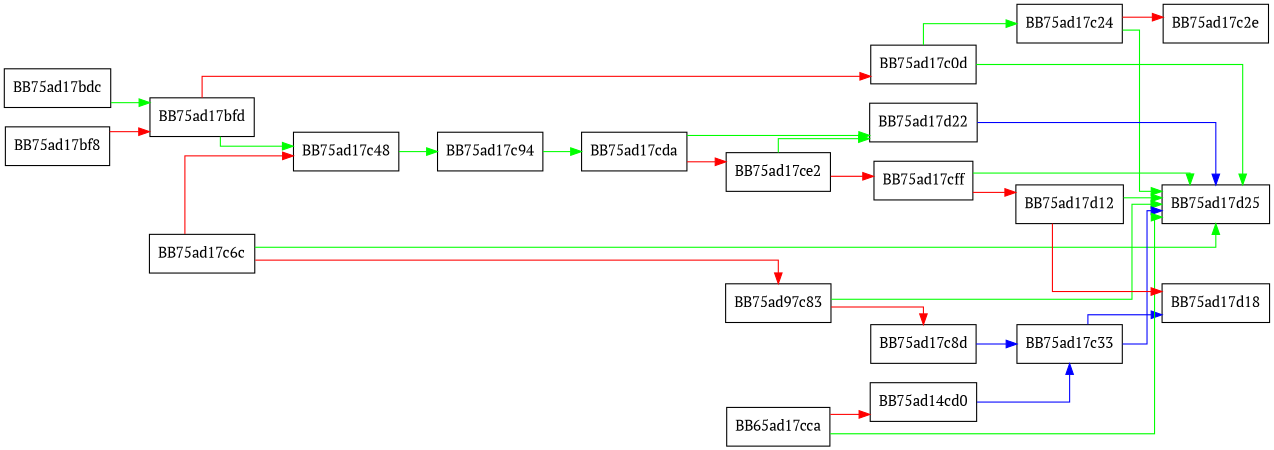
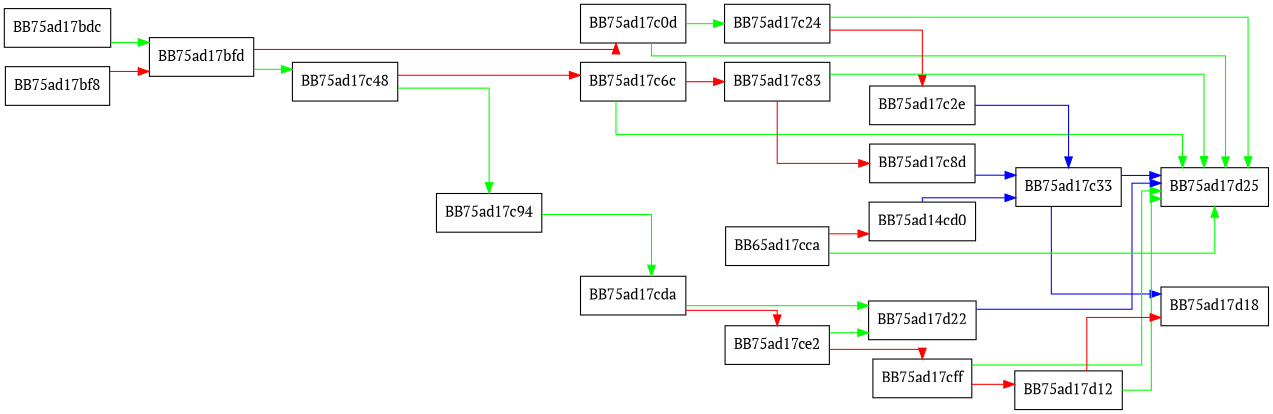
none -> (1048, 105)
(195, 156) -> (484, 75)
(778, 303) -> (777, 82)
